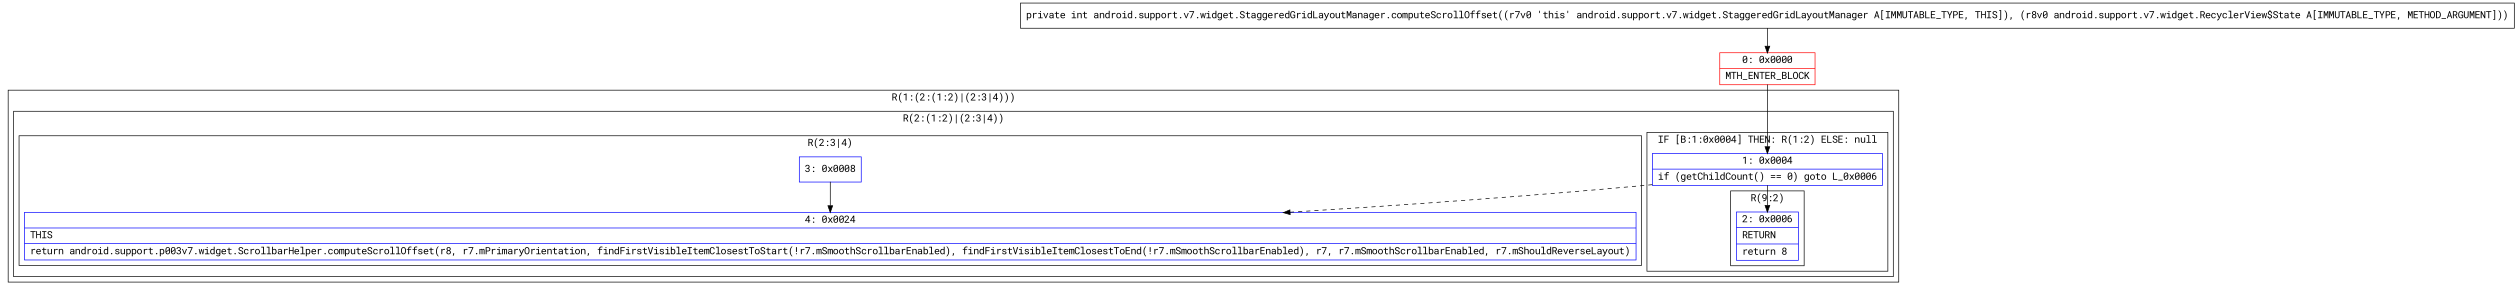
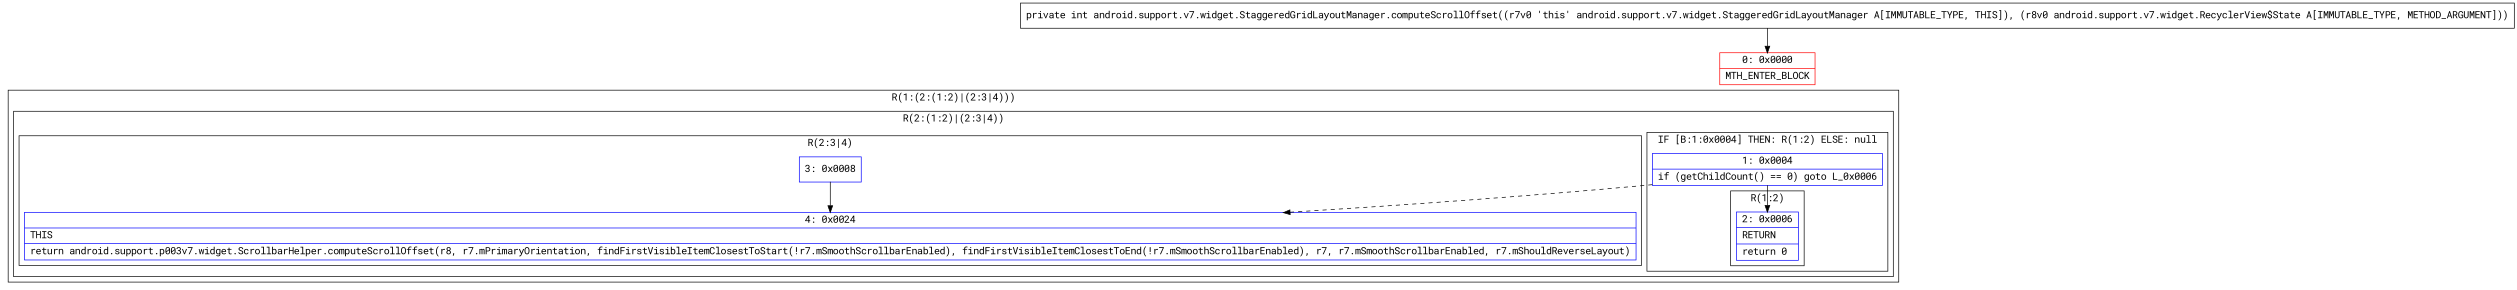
(1767, 116) -> none
(1767, 199) -> (1767, 199)
(1765, 252) -> (1765, 252)
